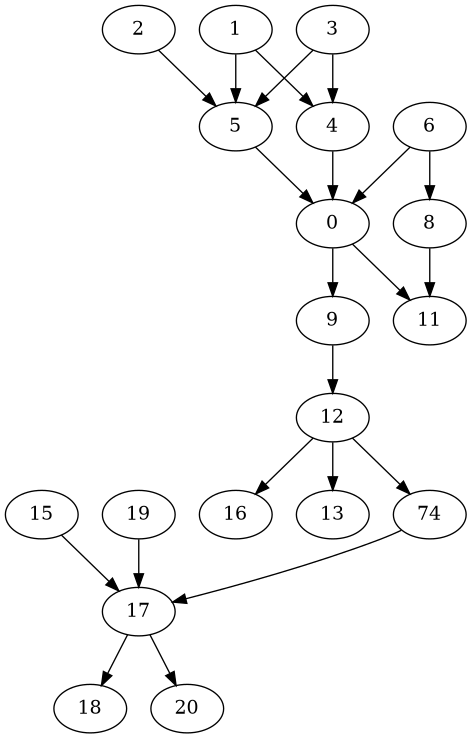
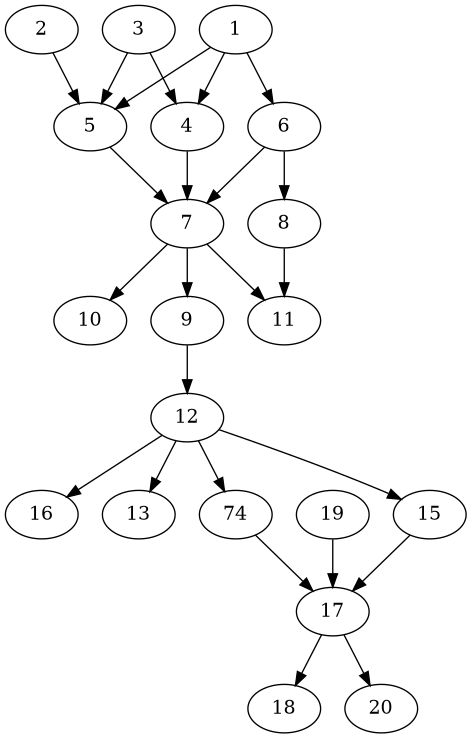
none -> (257, 72)
(333, 224) -> (187, 224)
none -> (90, 321)
none -> (304, 460)
